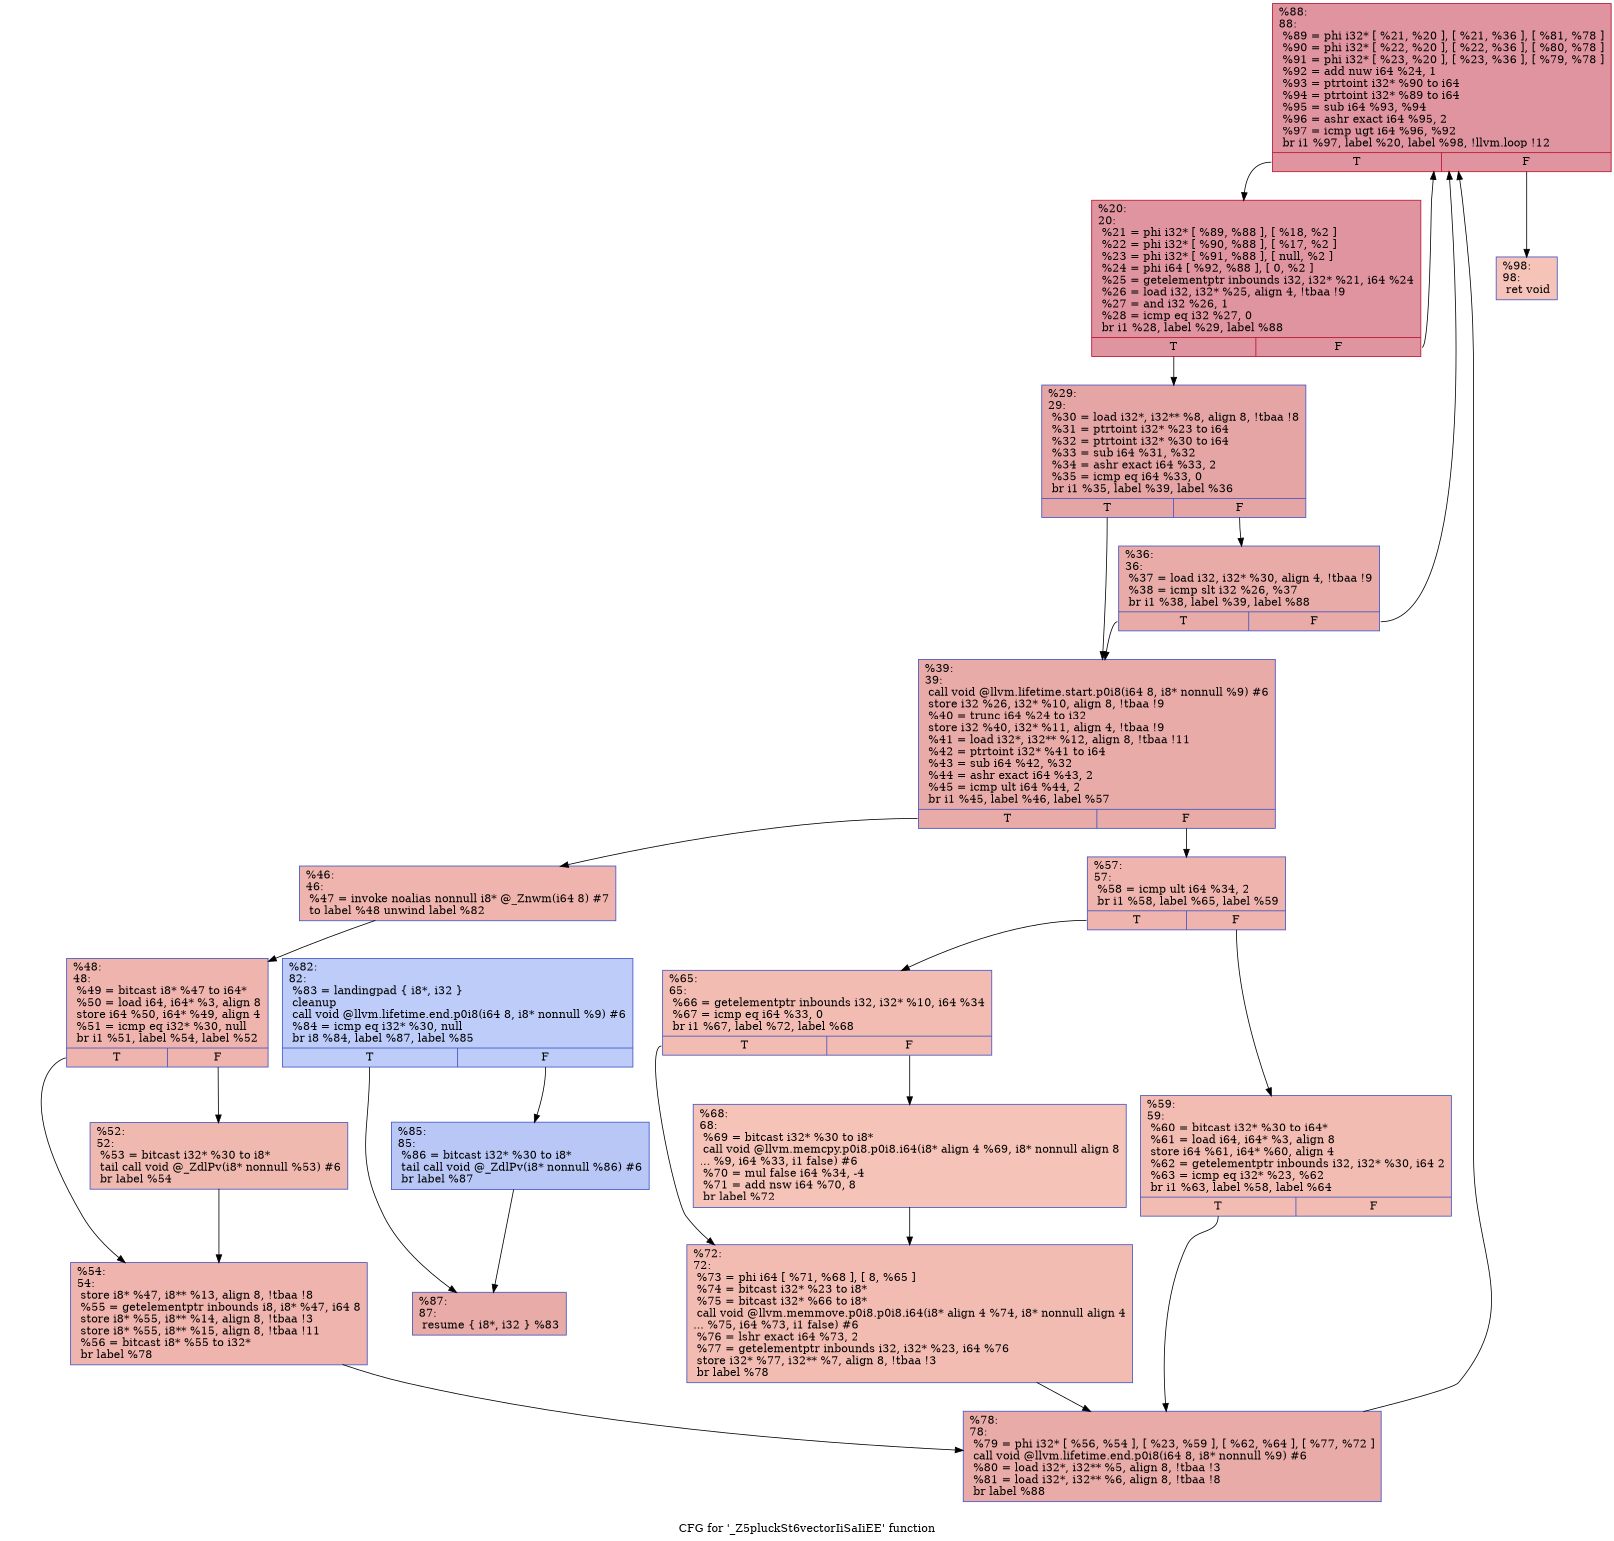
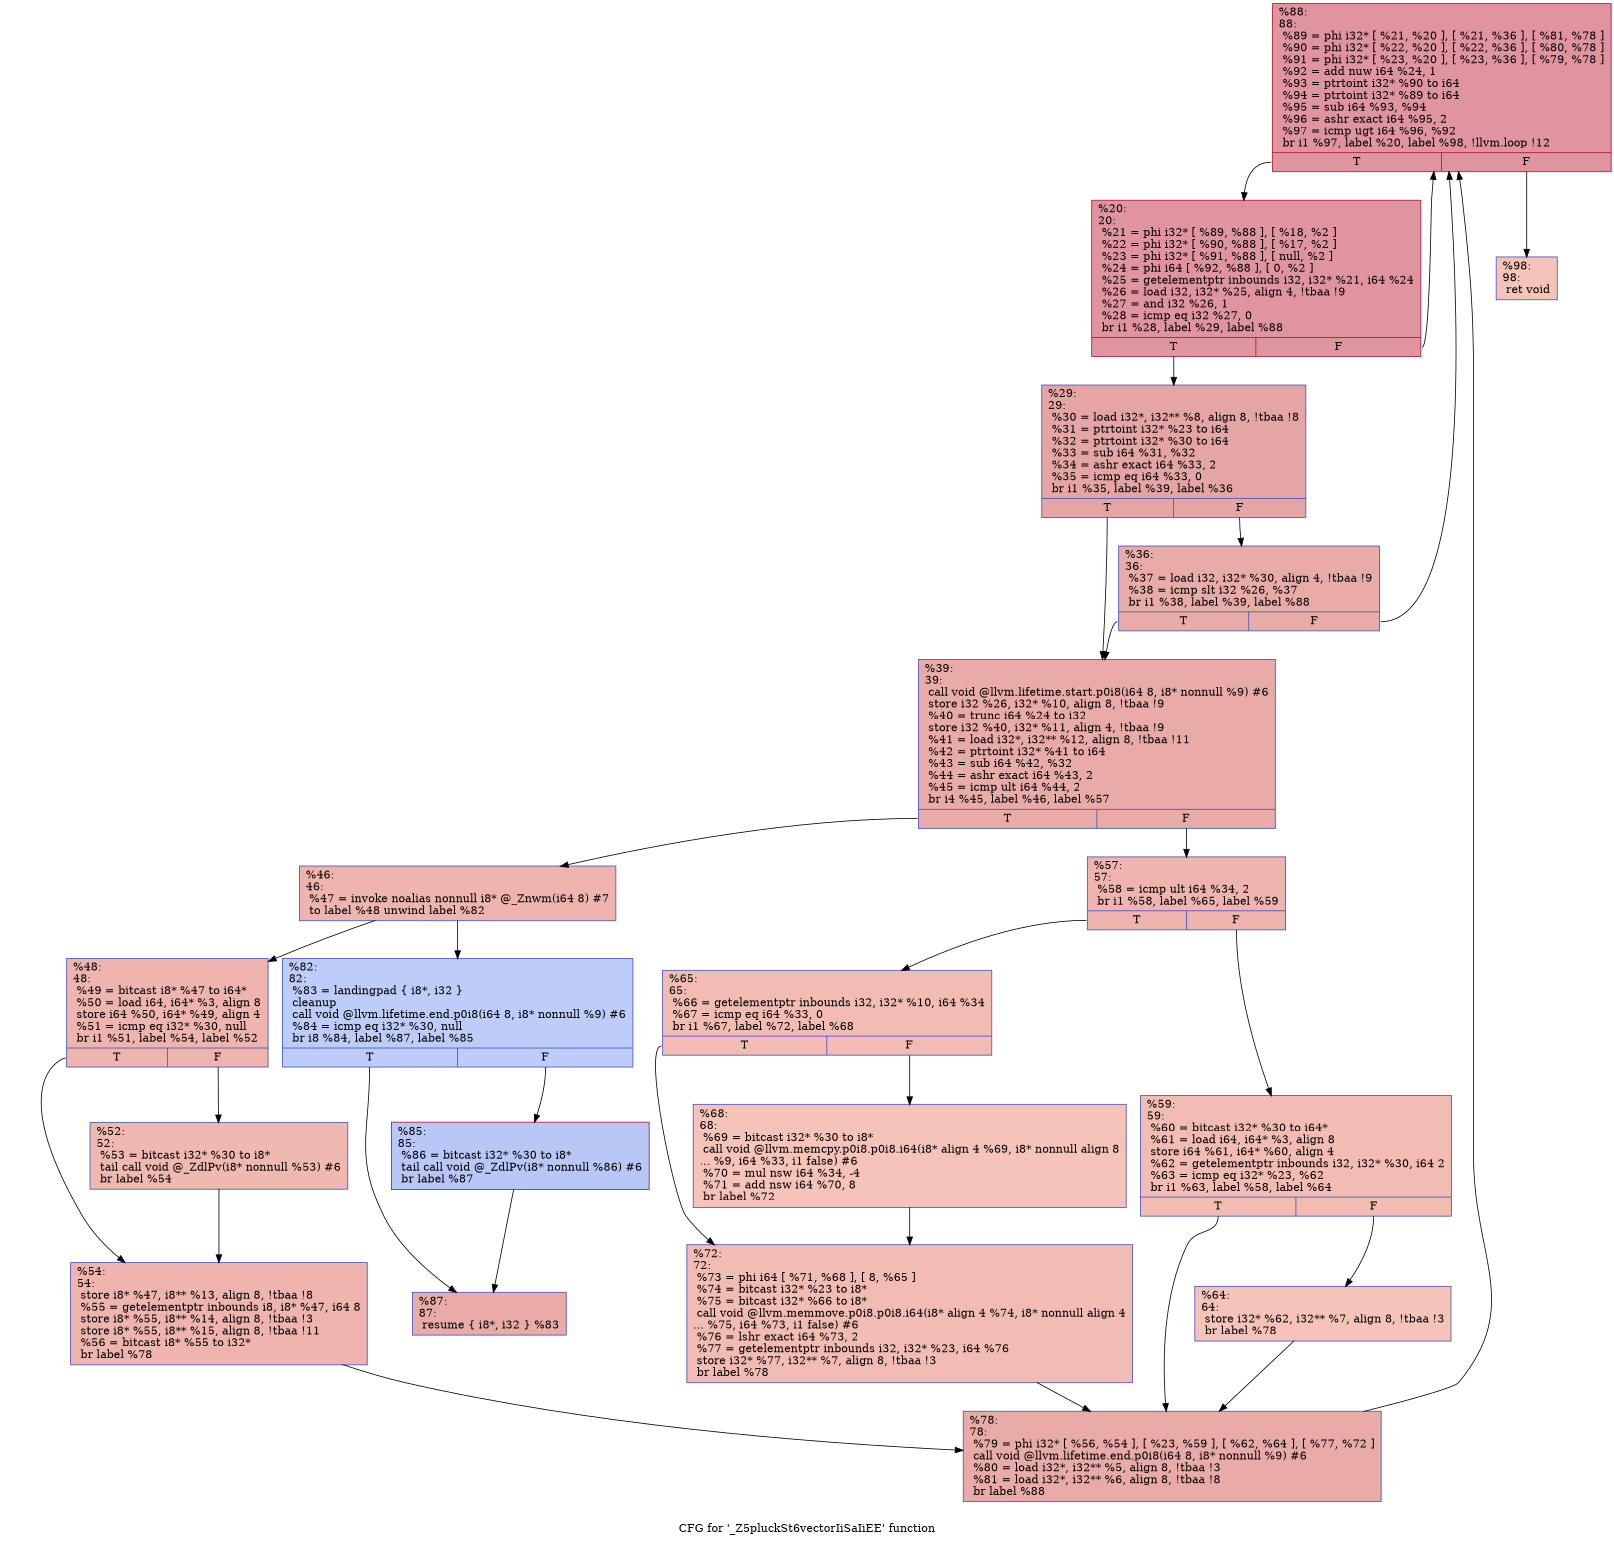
(1018, 799) -> (1018, 799)
none -> (458, 936)
(520, 1156) -> (520, 1156)
(782, 1173) -> (780, 1173)
none -> (1323, 1314)
